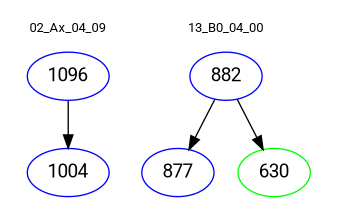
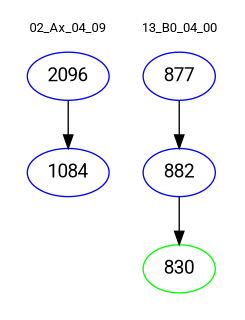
(68, 76) -> (68, 76)
(205, 118) -> (179, 118)
(68, 173) -> (68, 173)
(274, 173) -> (179, 269)
